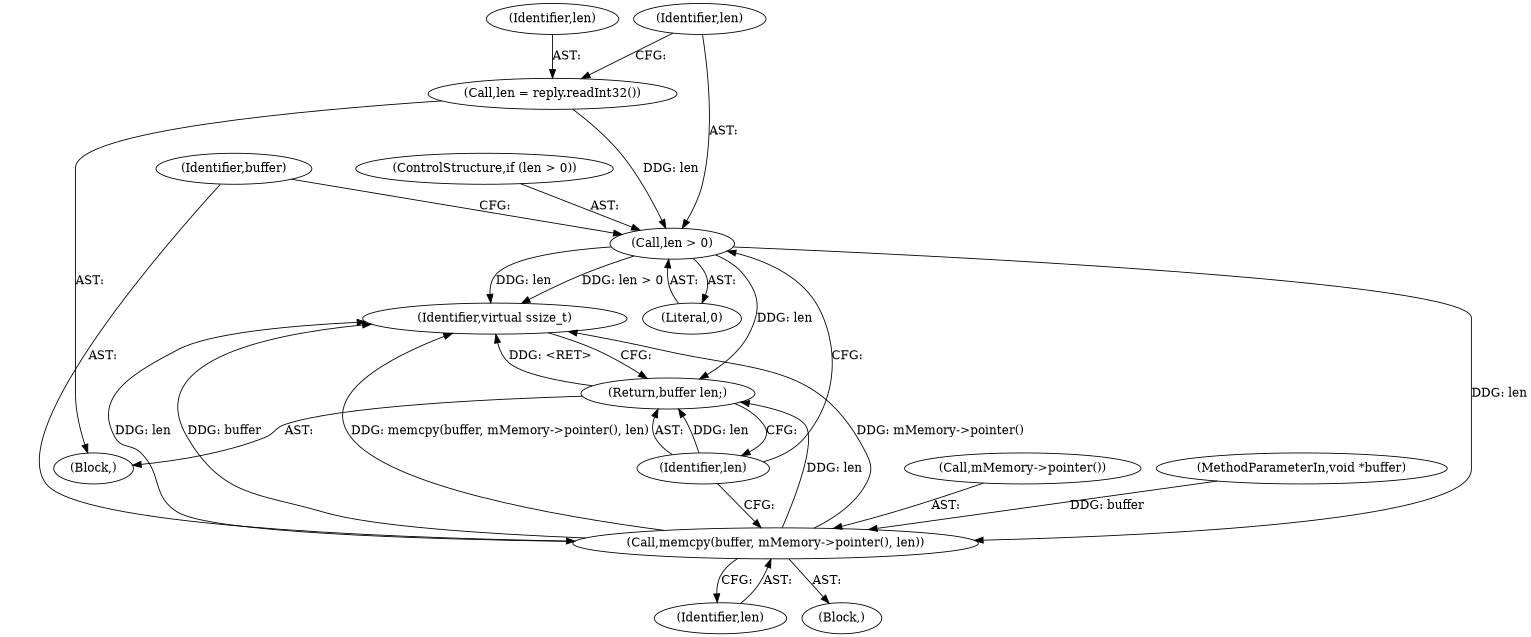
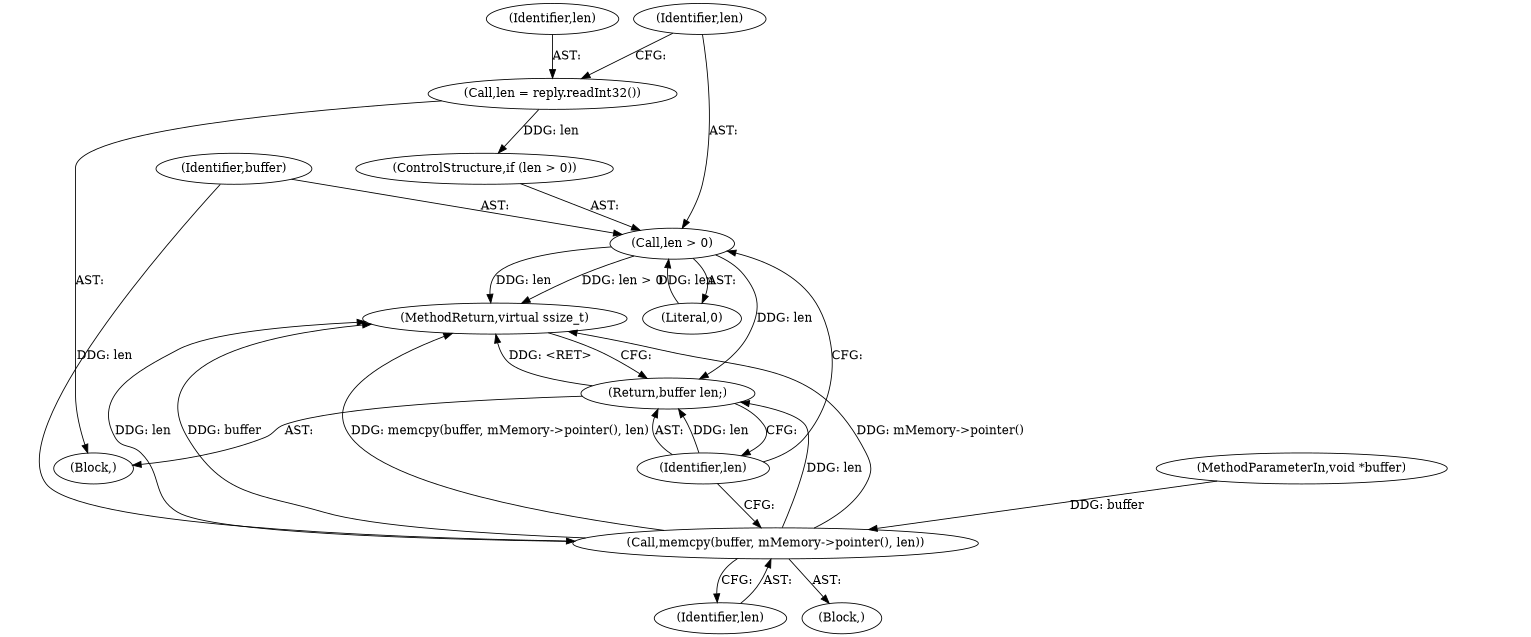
(625, 159) -> (521, 128)
(497, 206) -> (497, 206)
(686, 281) -> (686, 281)
(1430, 301) -> none
(495, 319) -> (495, 319)
(105, 356) -> (105, 356)
(1023, 468) -> none
